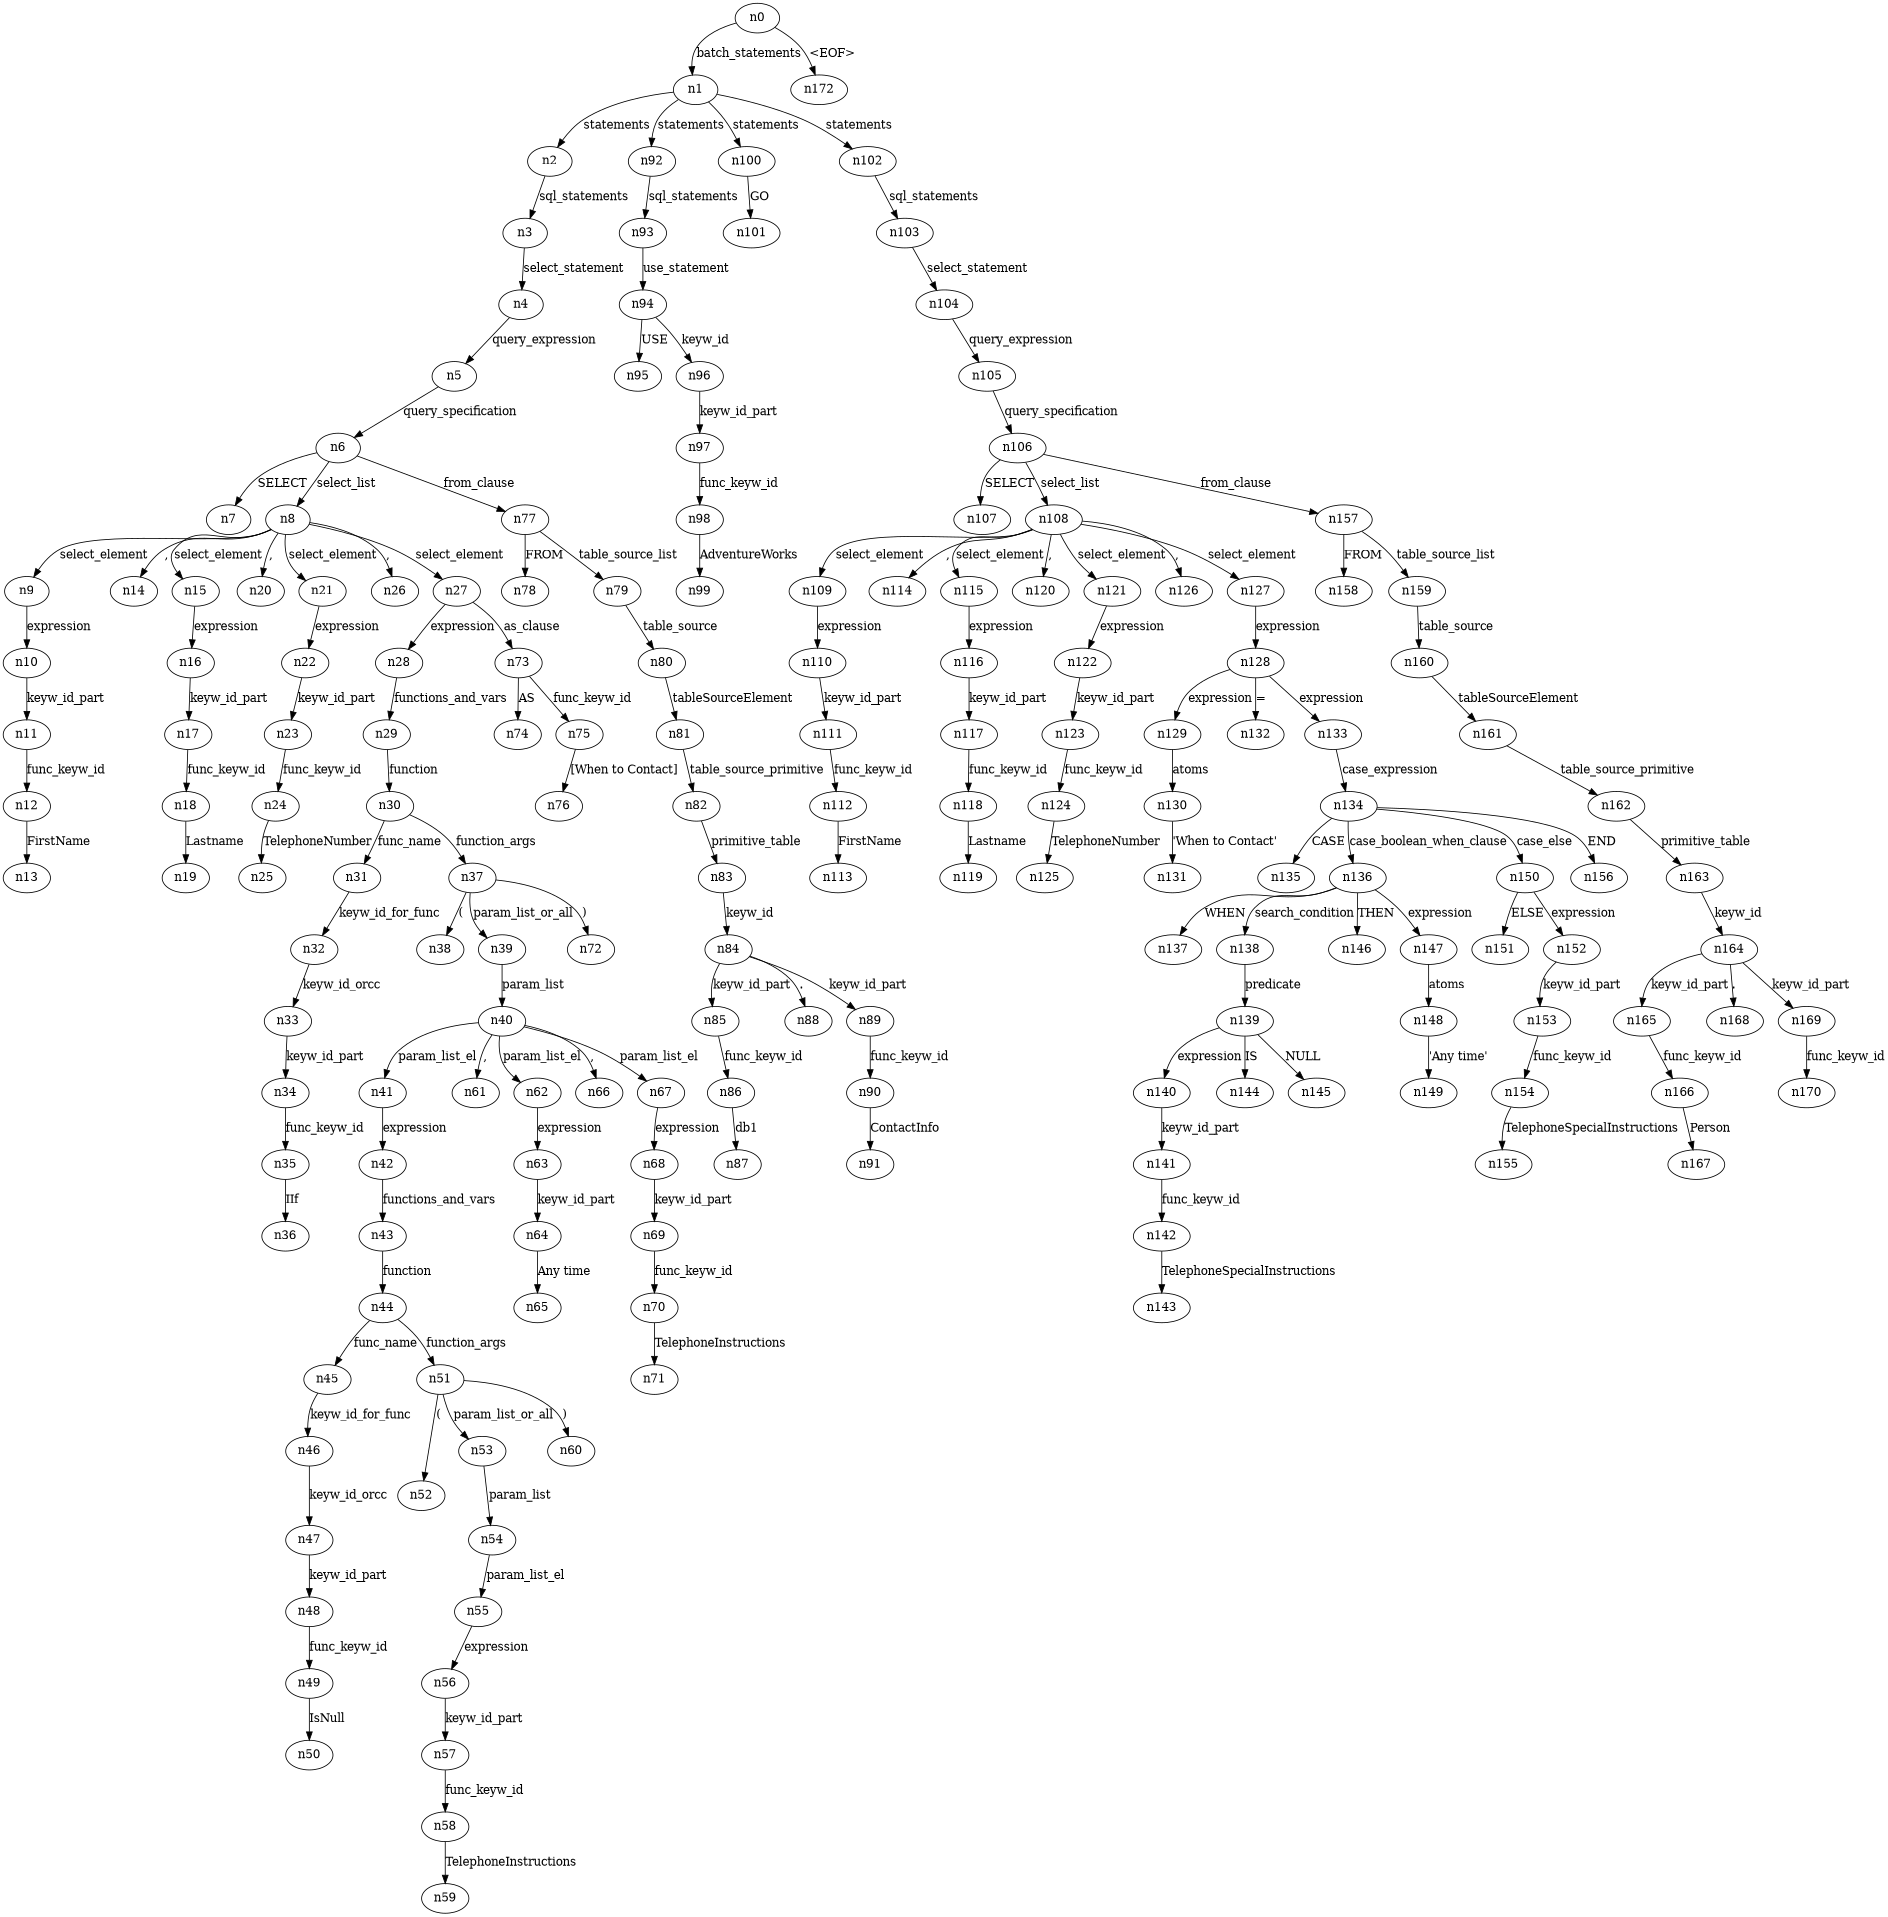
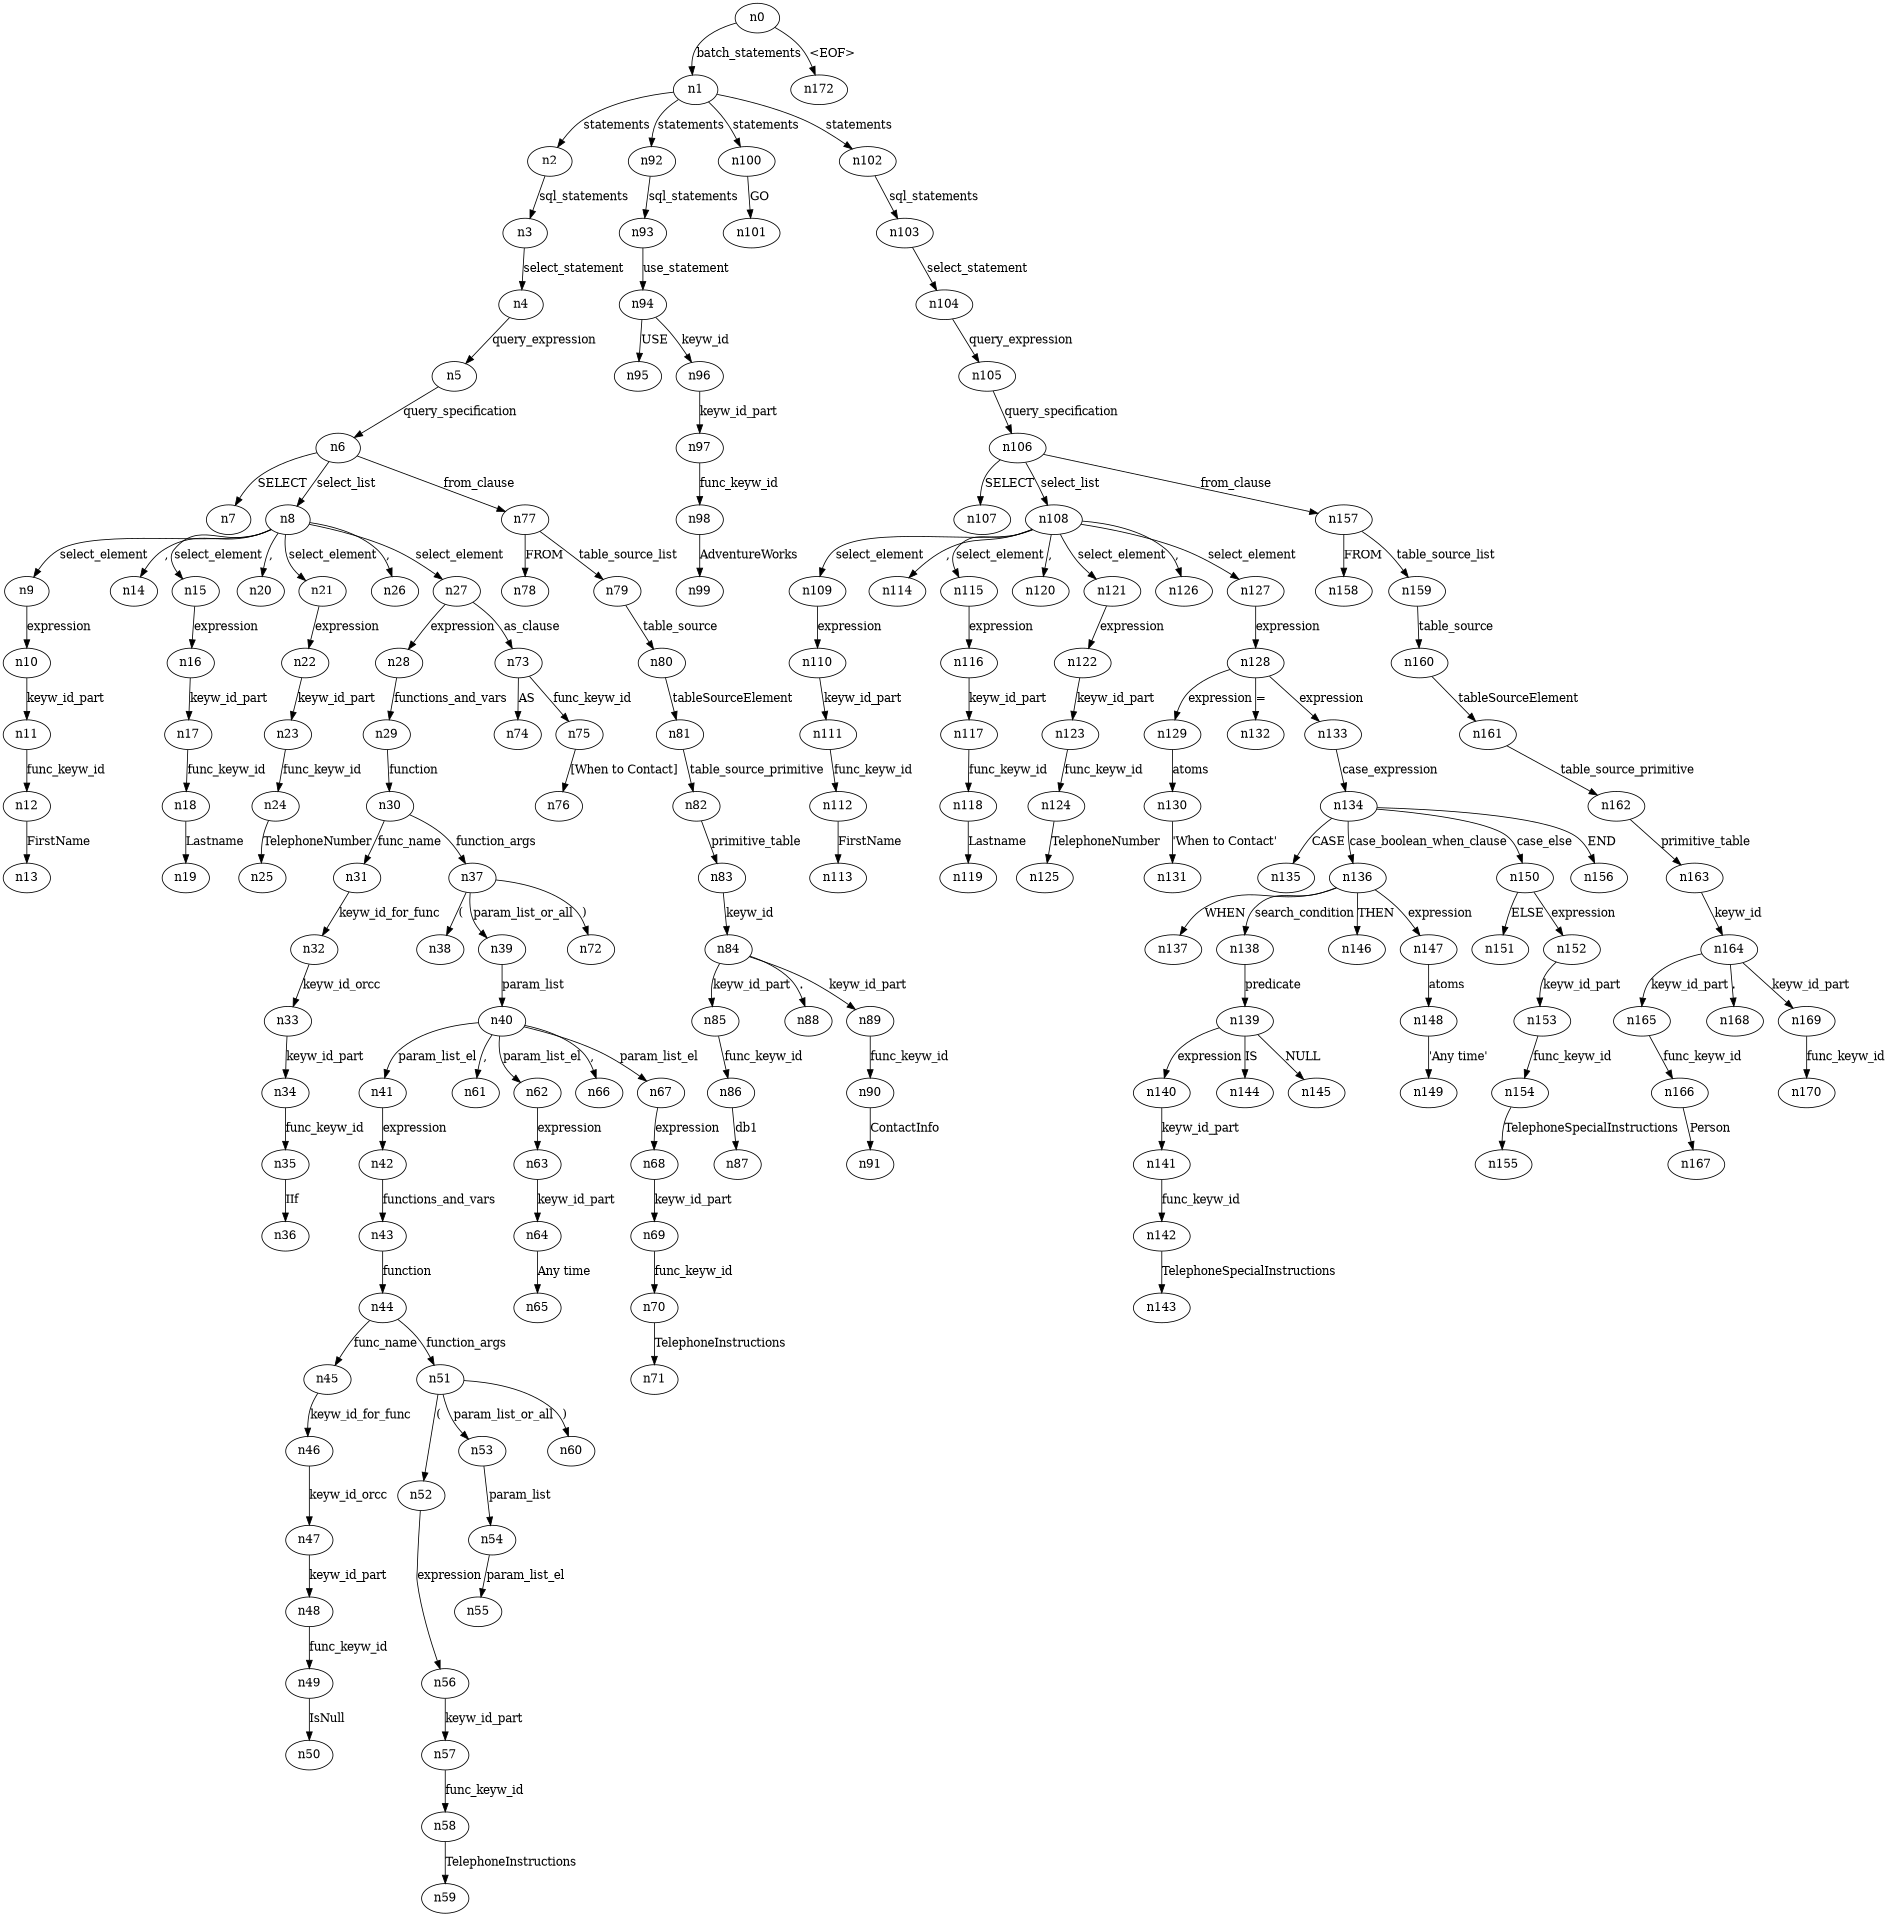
(463, 1644) -> (418, 1587)
